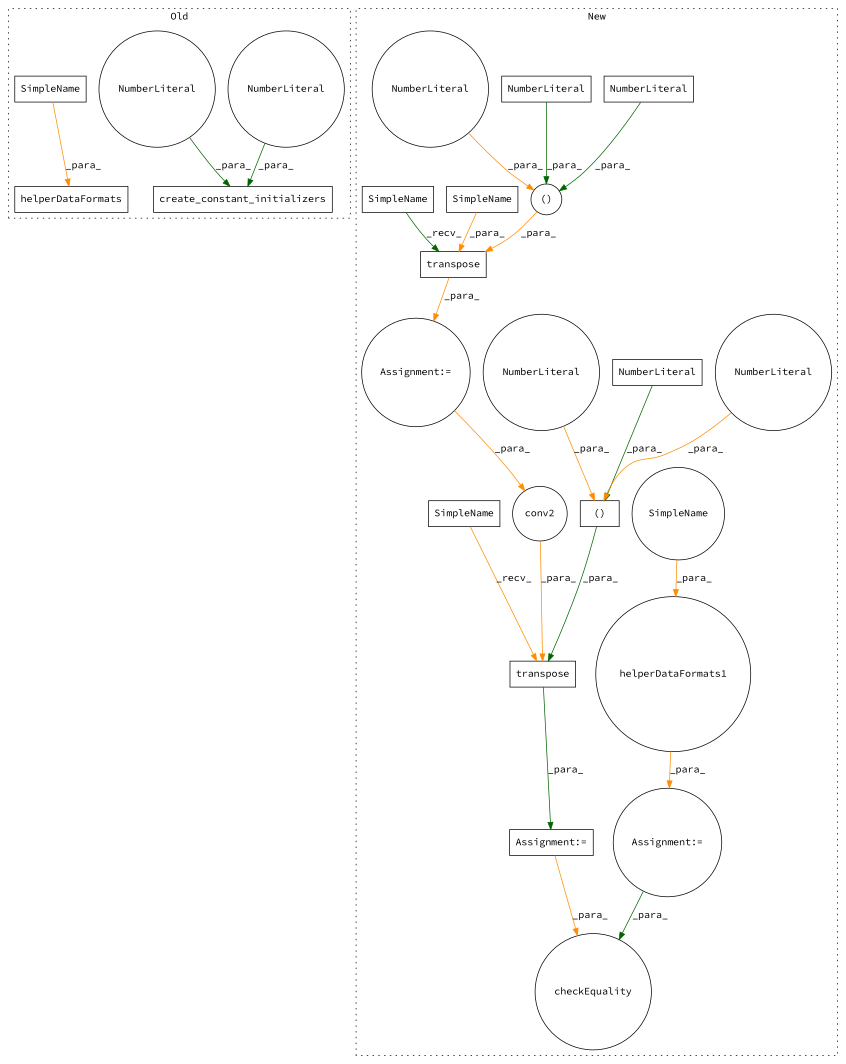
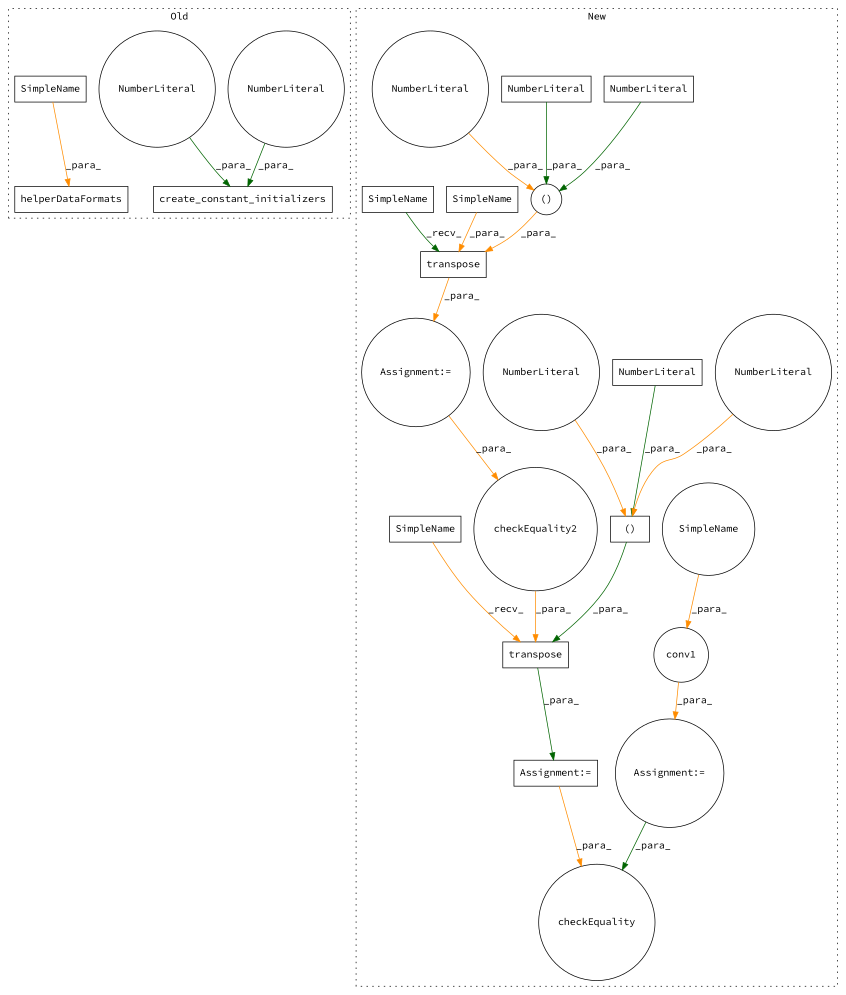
(540, 514) -> (536, 529)
(673, 674) -> (681, 655)
